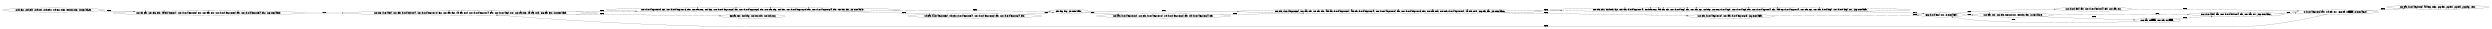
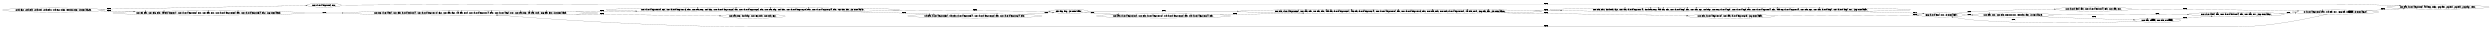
none -> (324, 5)
(753, 16) -> (753, 16)
(2157, 20) -> (2157, 20)
